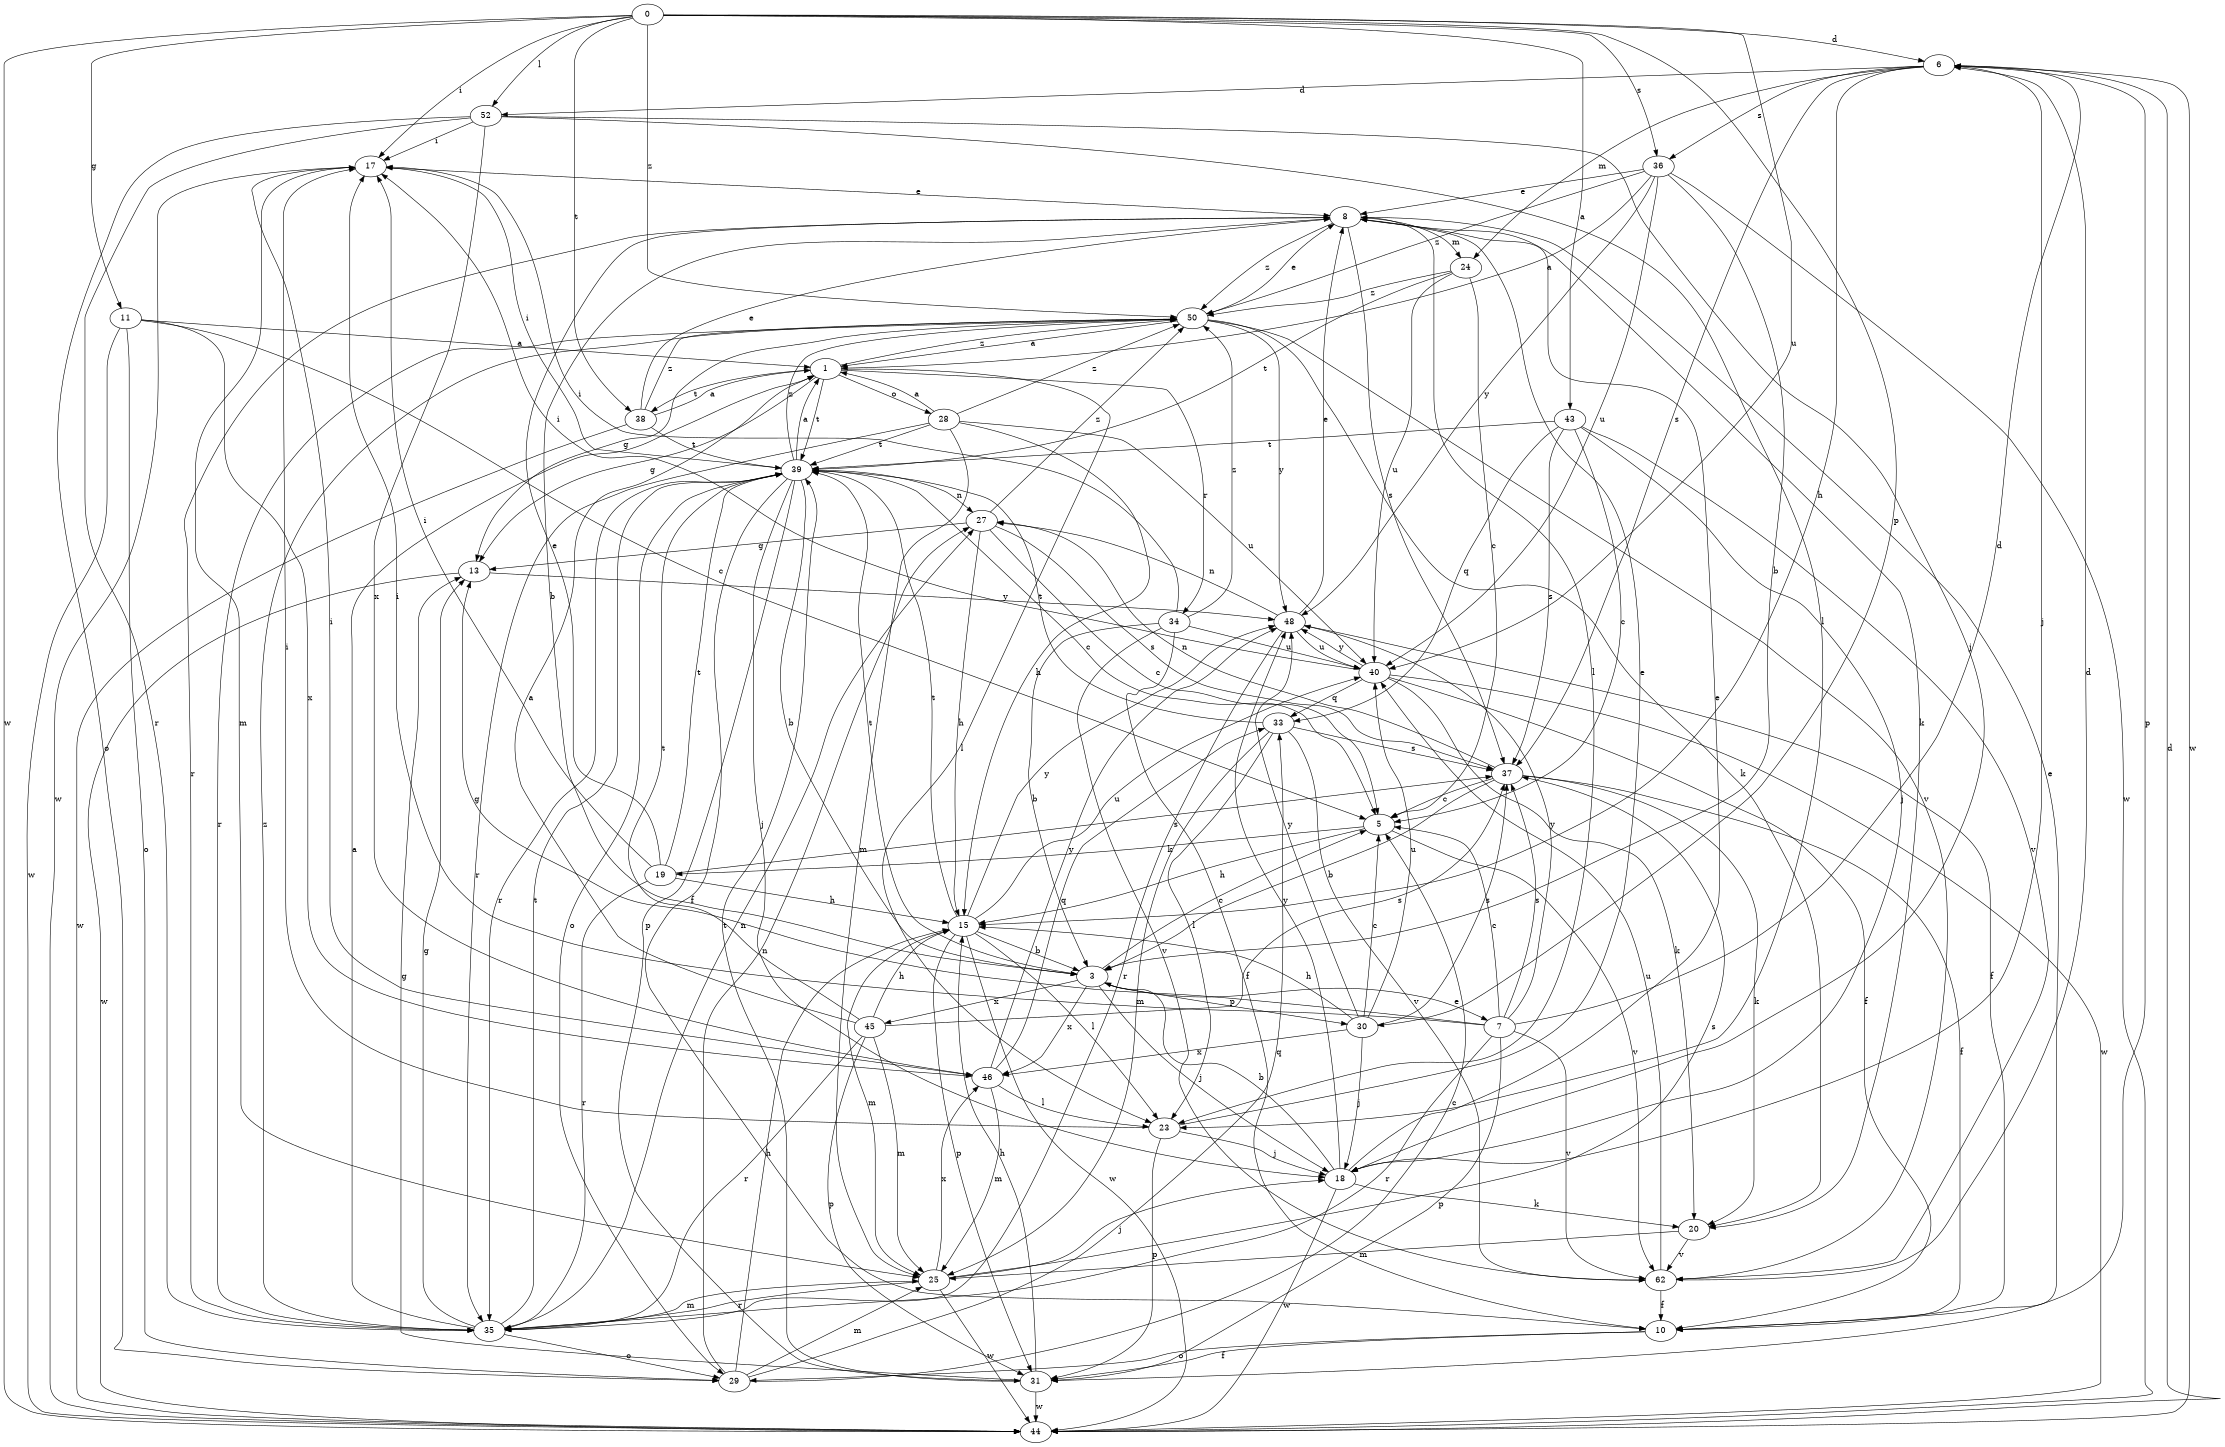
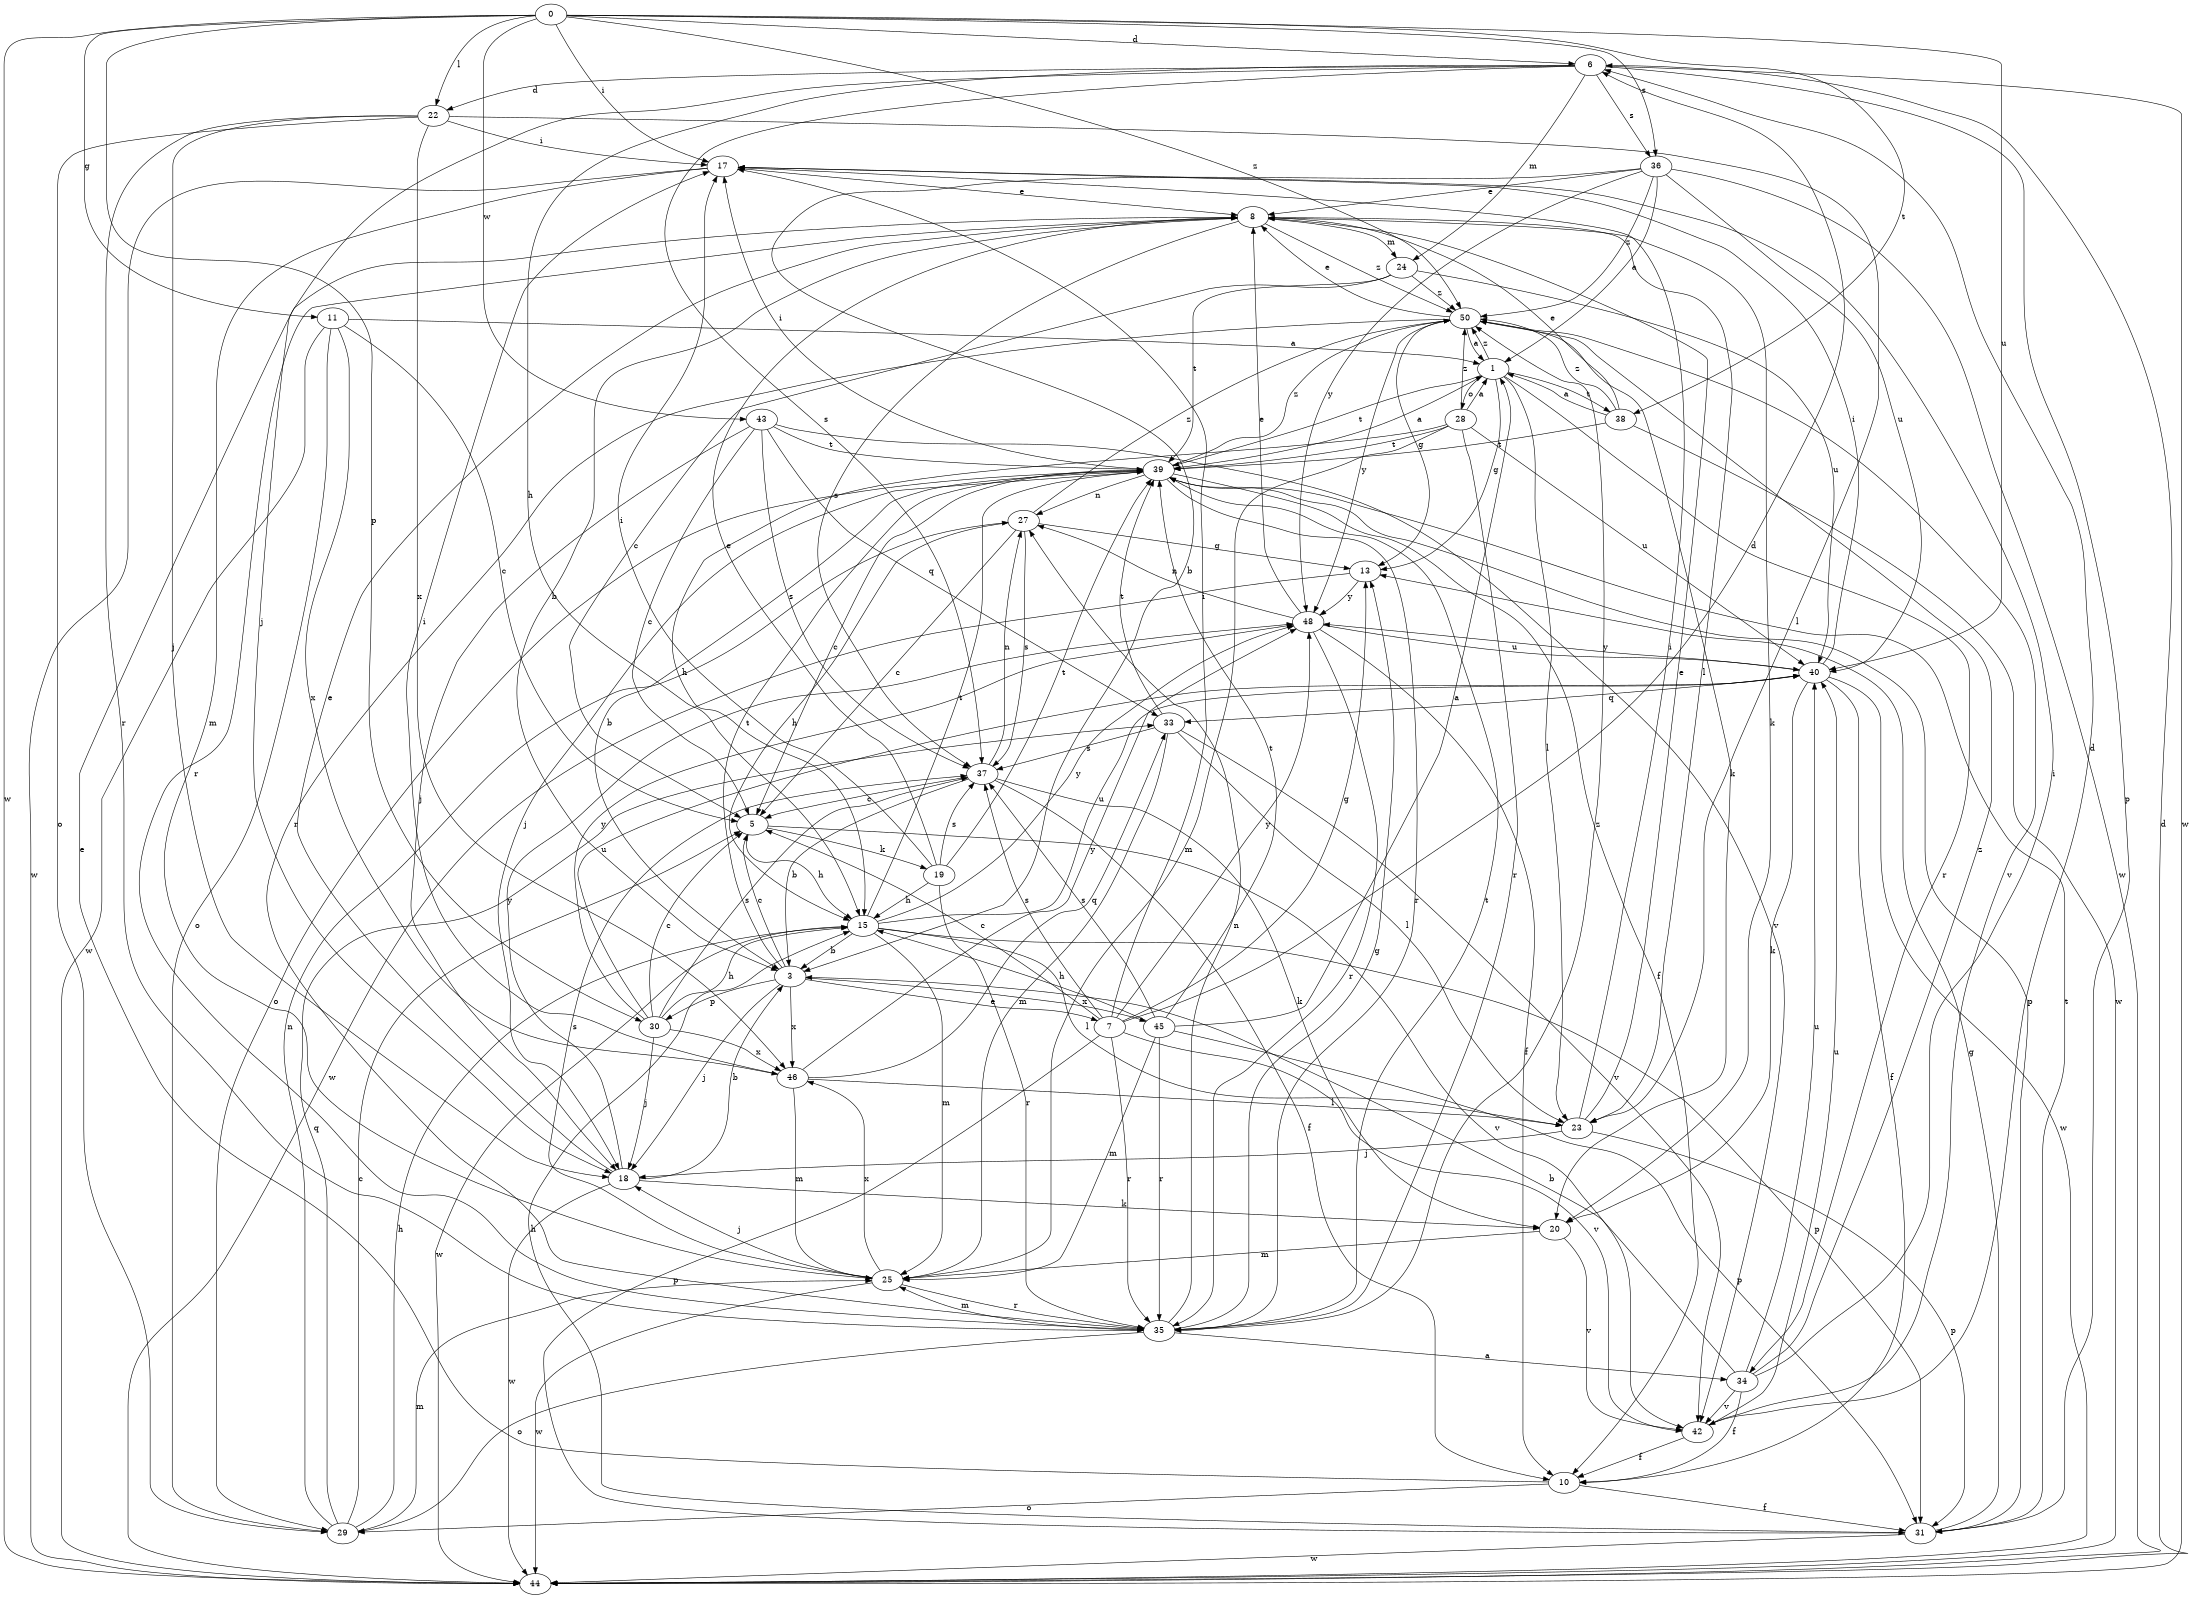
(486, 116) -> (434, 116)
(1583, 217) -> (487, 217)
(352, 752) -> (1448, 1356)
(1661, 1280) -> (1698, 1432)
